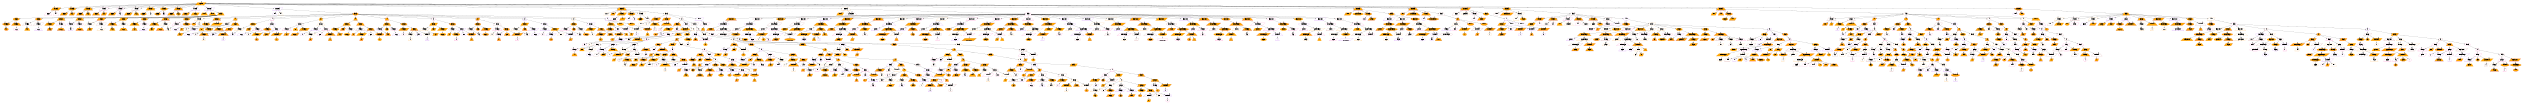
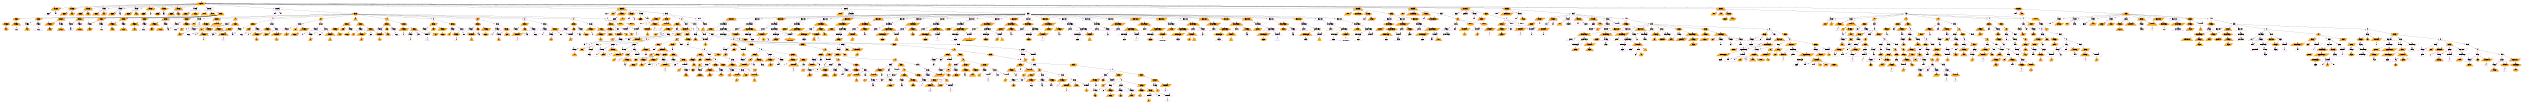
(1532, 34) -> (1532, 34)
(1761, 60) -> (1761, 60)
